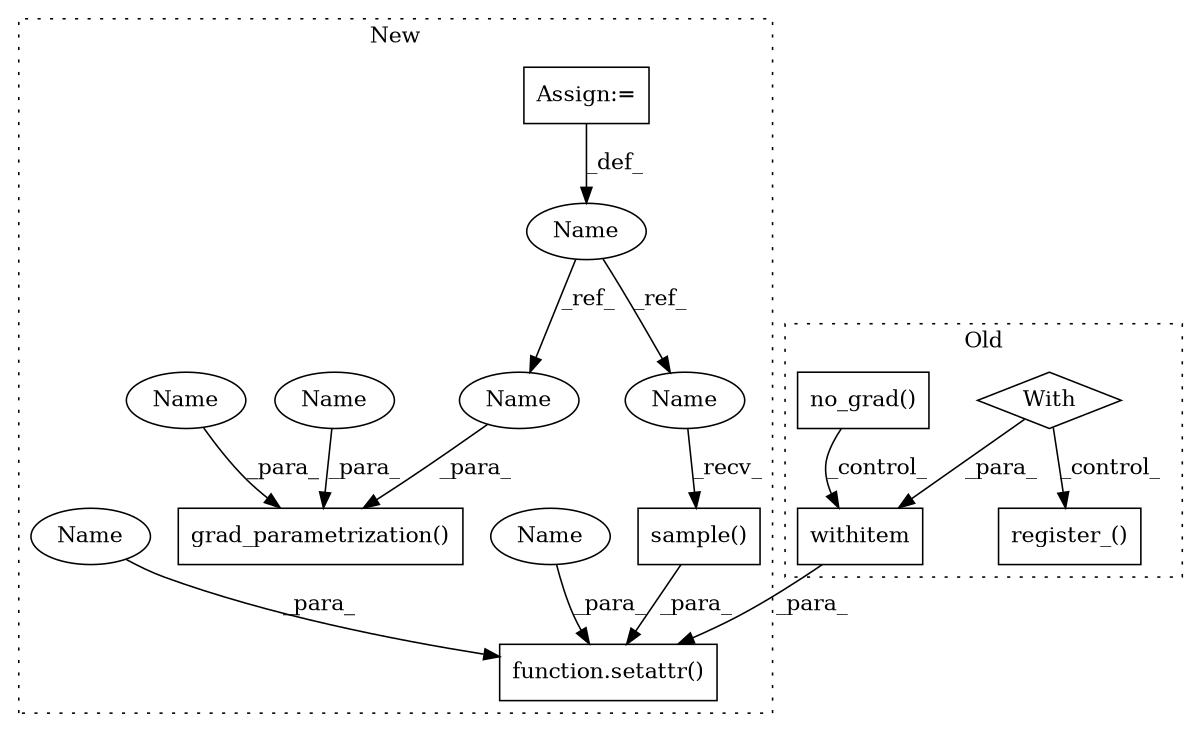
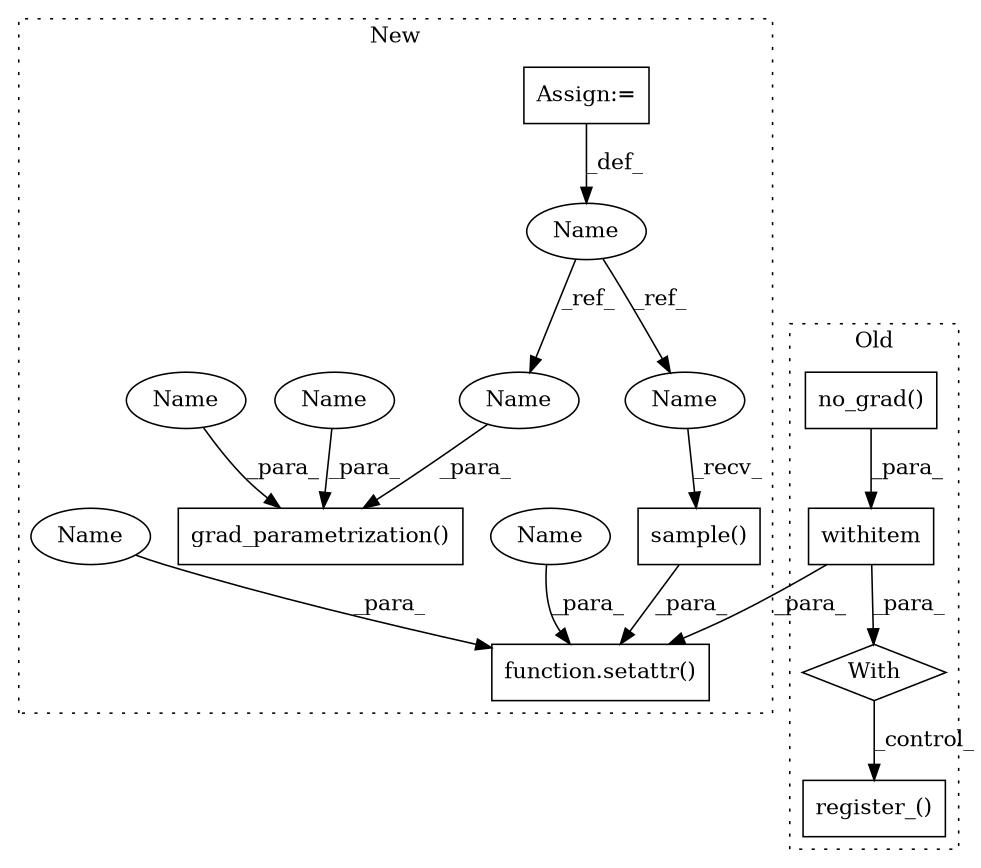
(968, 459) -> (872, 597)
(877, 468) -> (907, 468)
